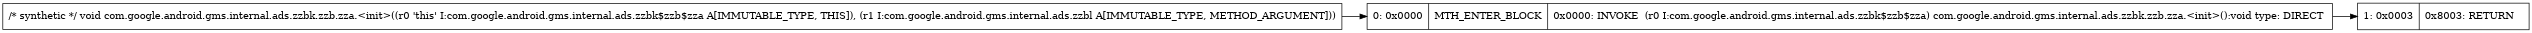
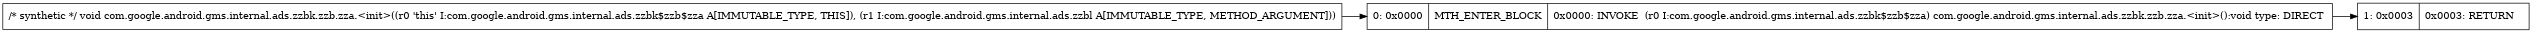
(2474, 16) -> (2474, 16)
